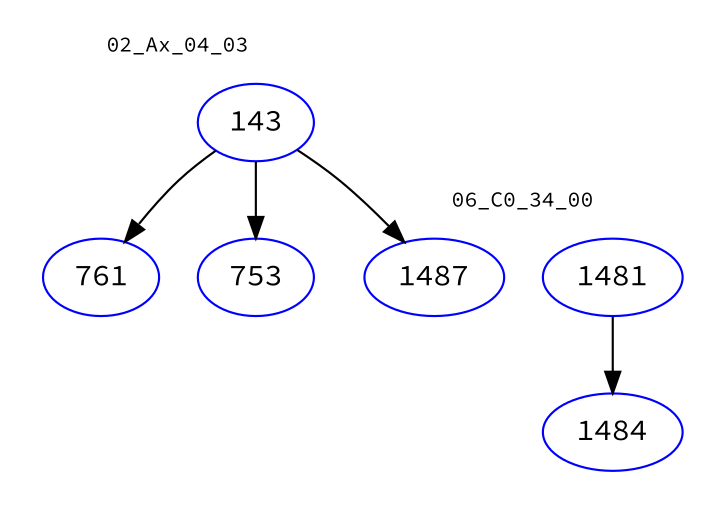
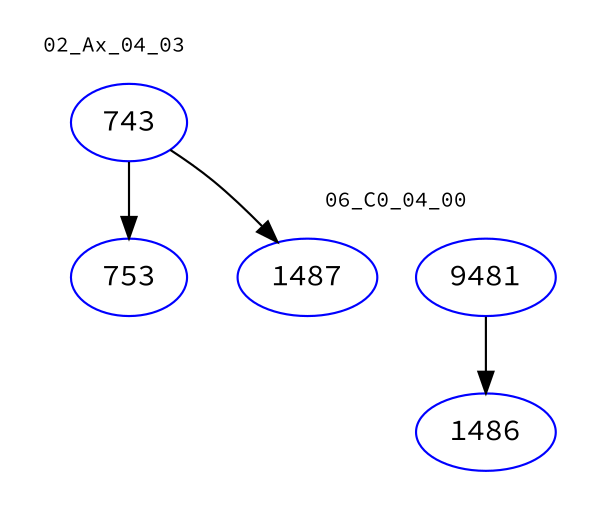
(256, 123) -> (129, 123)
(524, 201) -> (397, 201)
(101, 277) -> none
(613, 277) -> (486, 277)
(613, 432) -> (486, 432)
